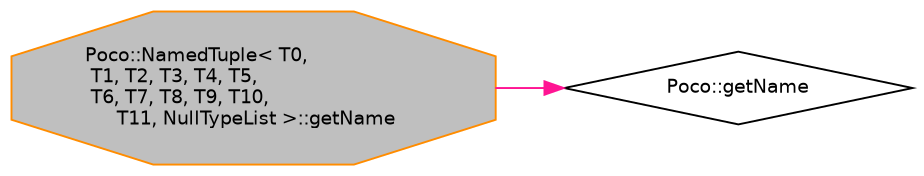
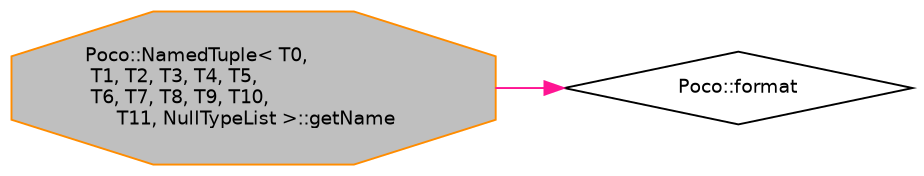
(738, 88) -> (738, 88)
